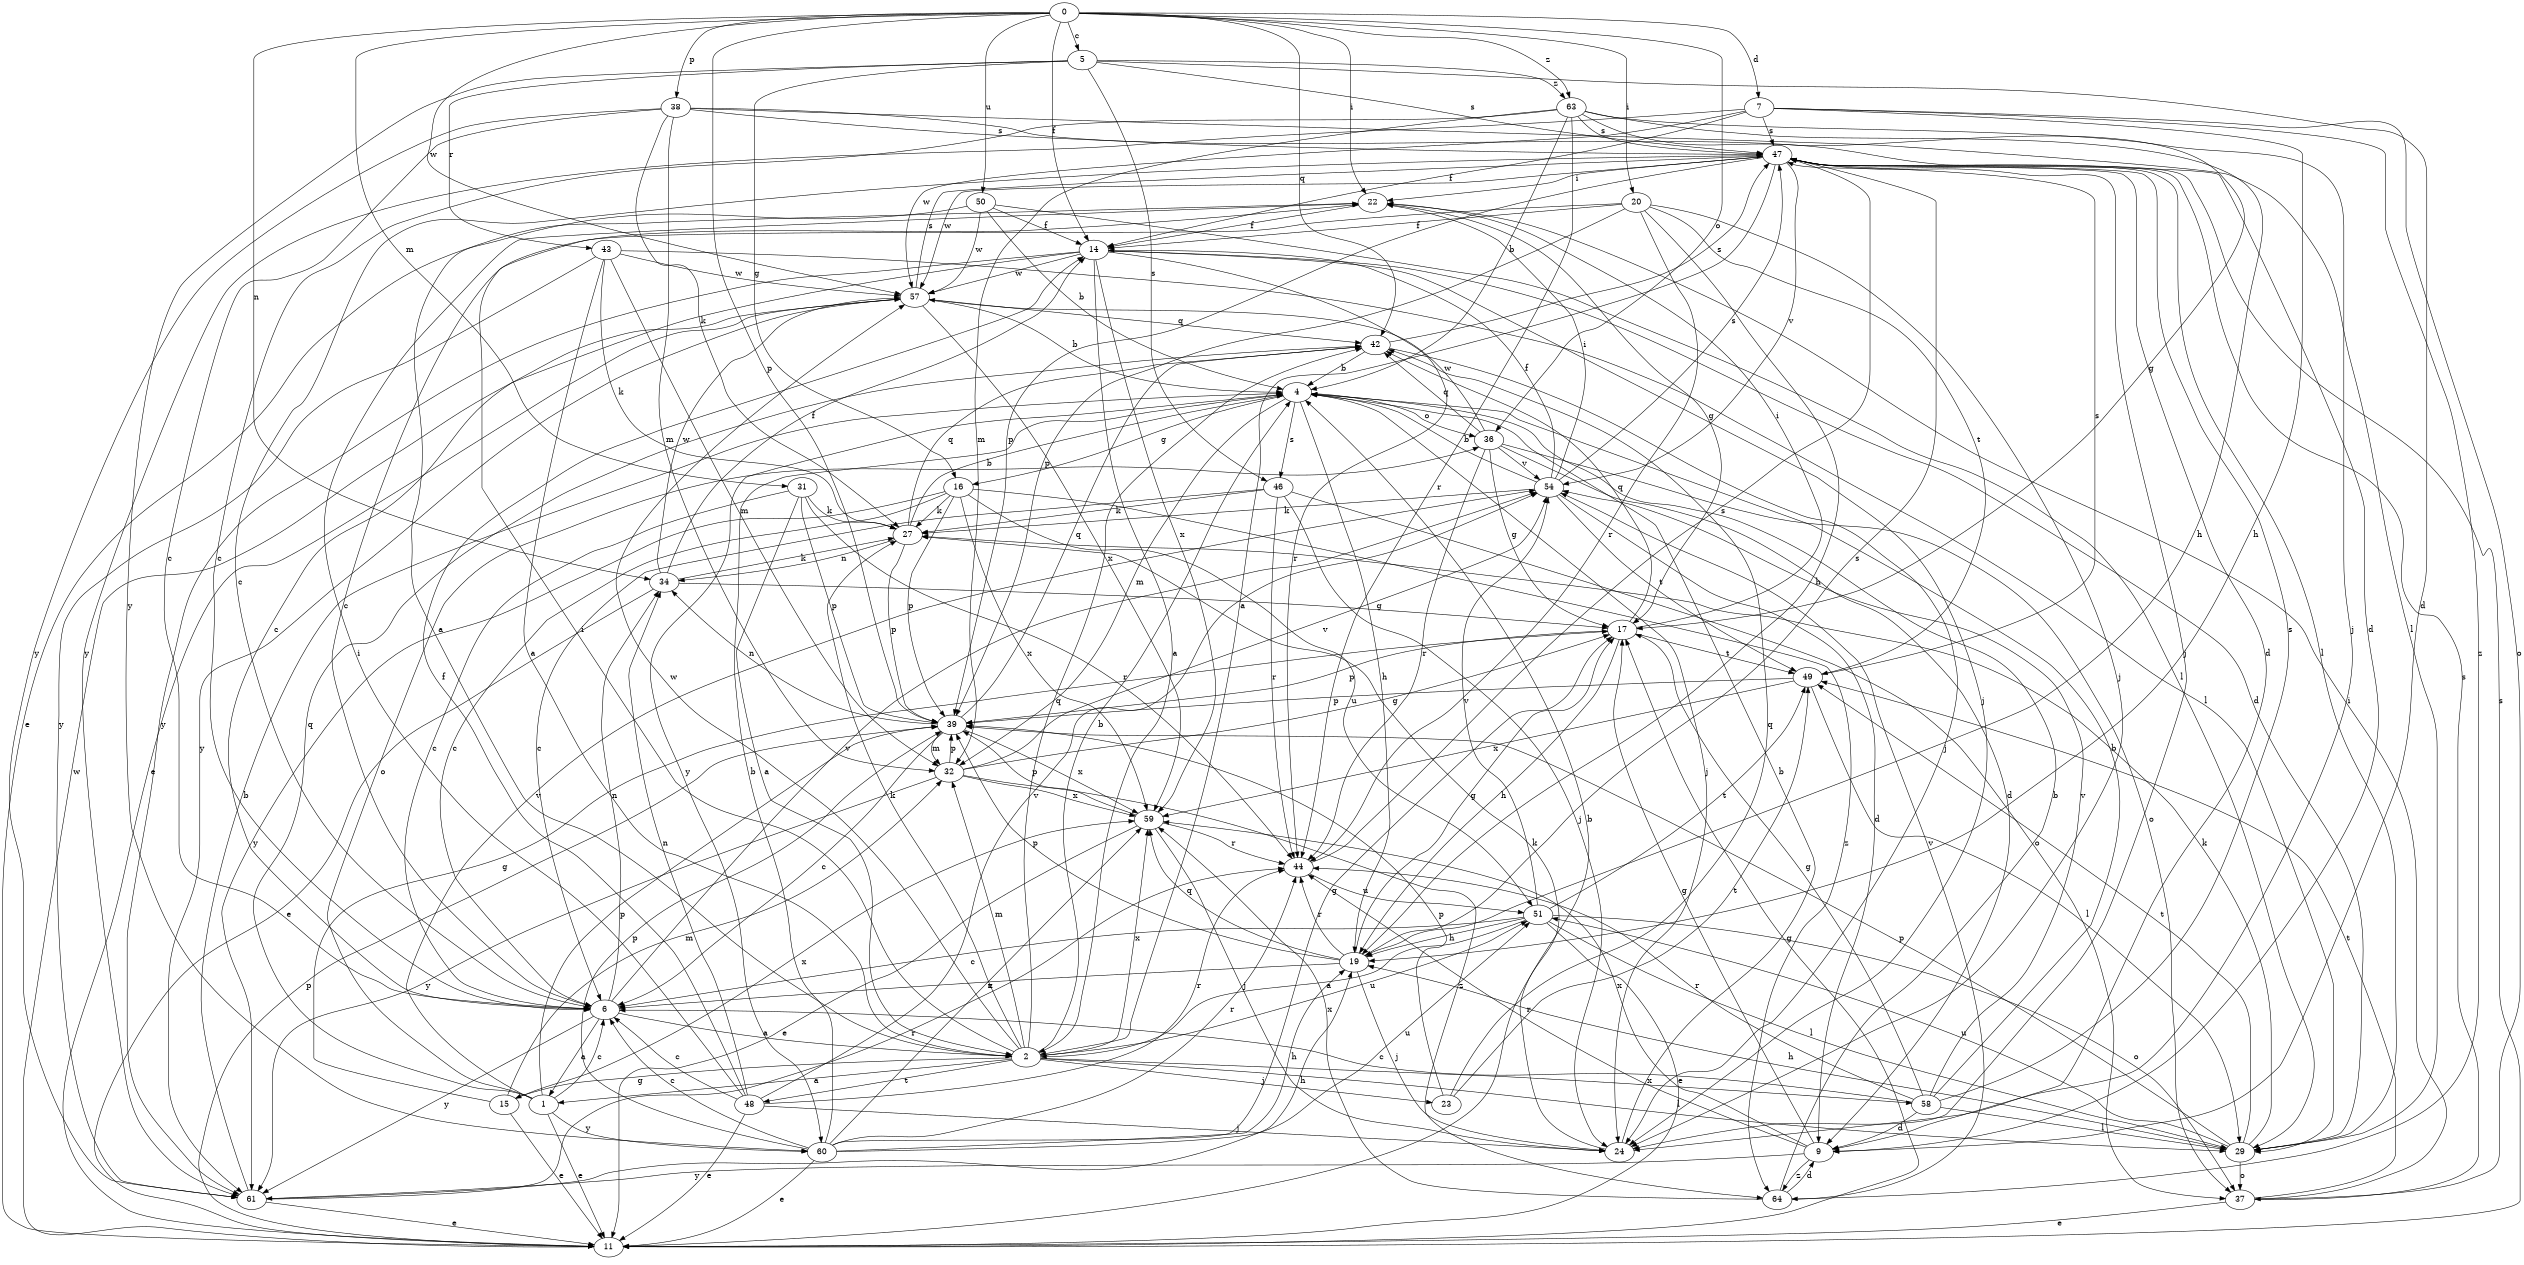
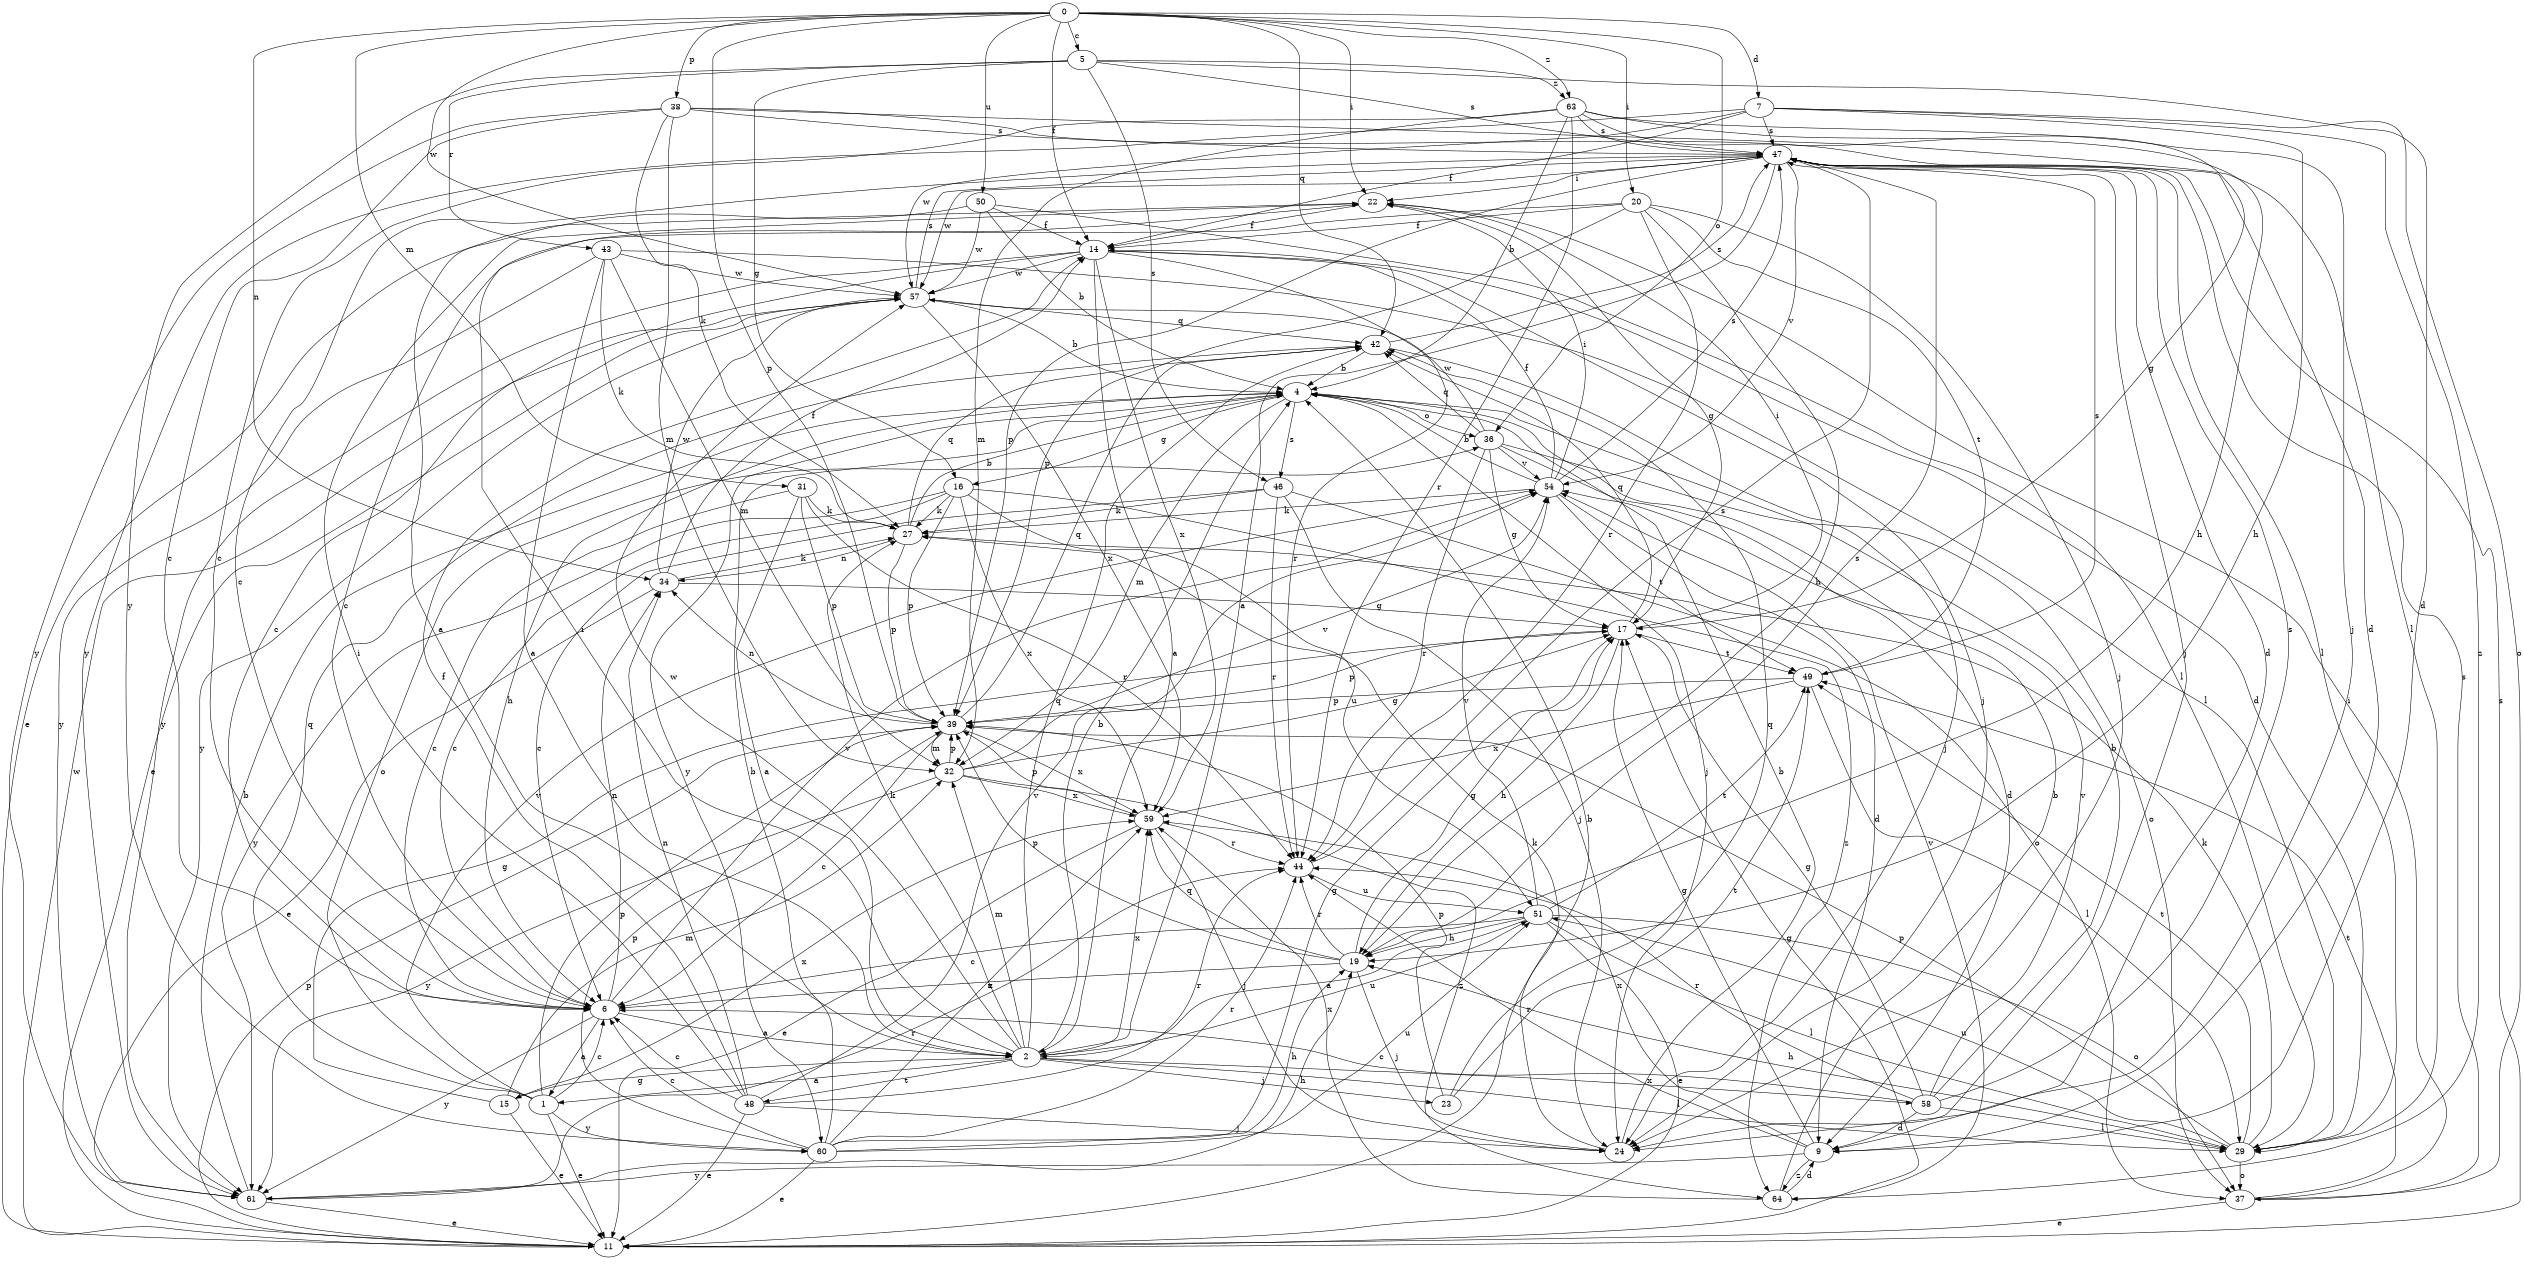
(1380, 672) -> (676, 498)
